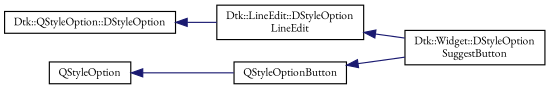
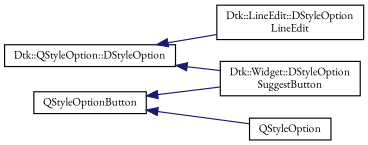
(390, 36) -> (204, 69)
(188, 73) -> (204, 118)
